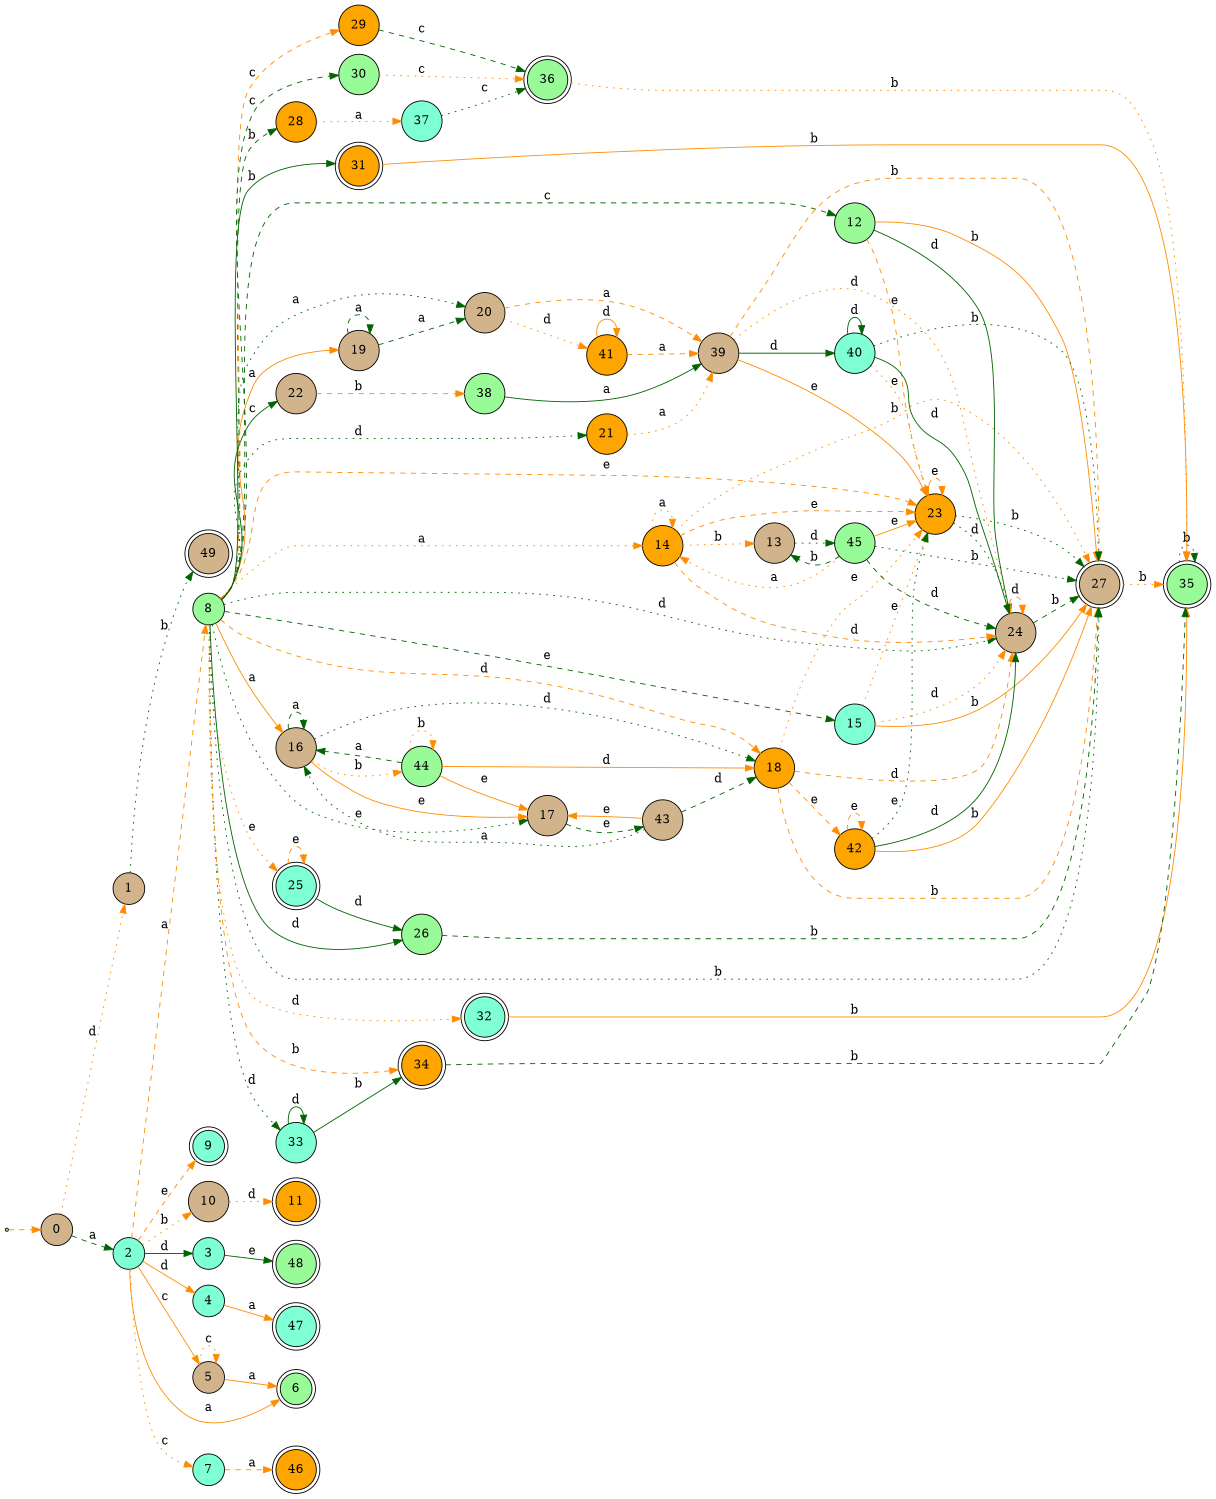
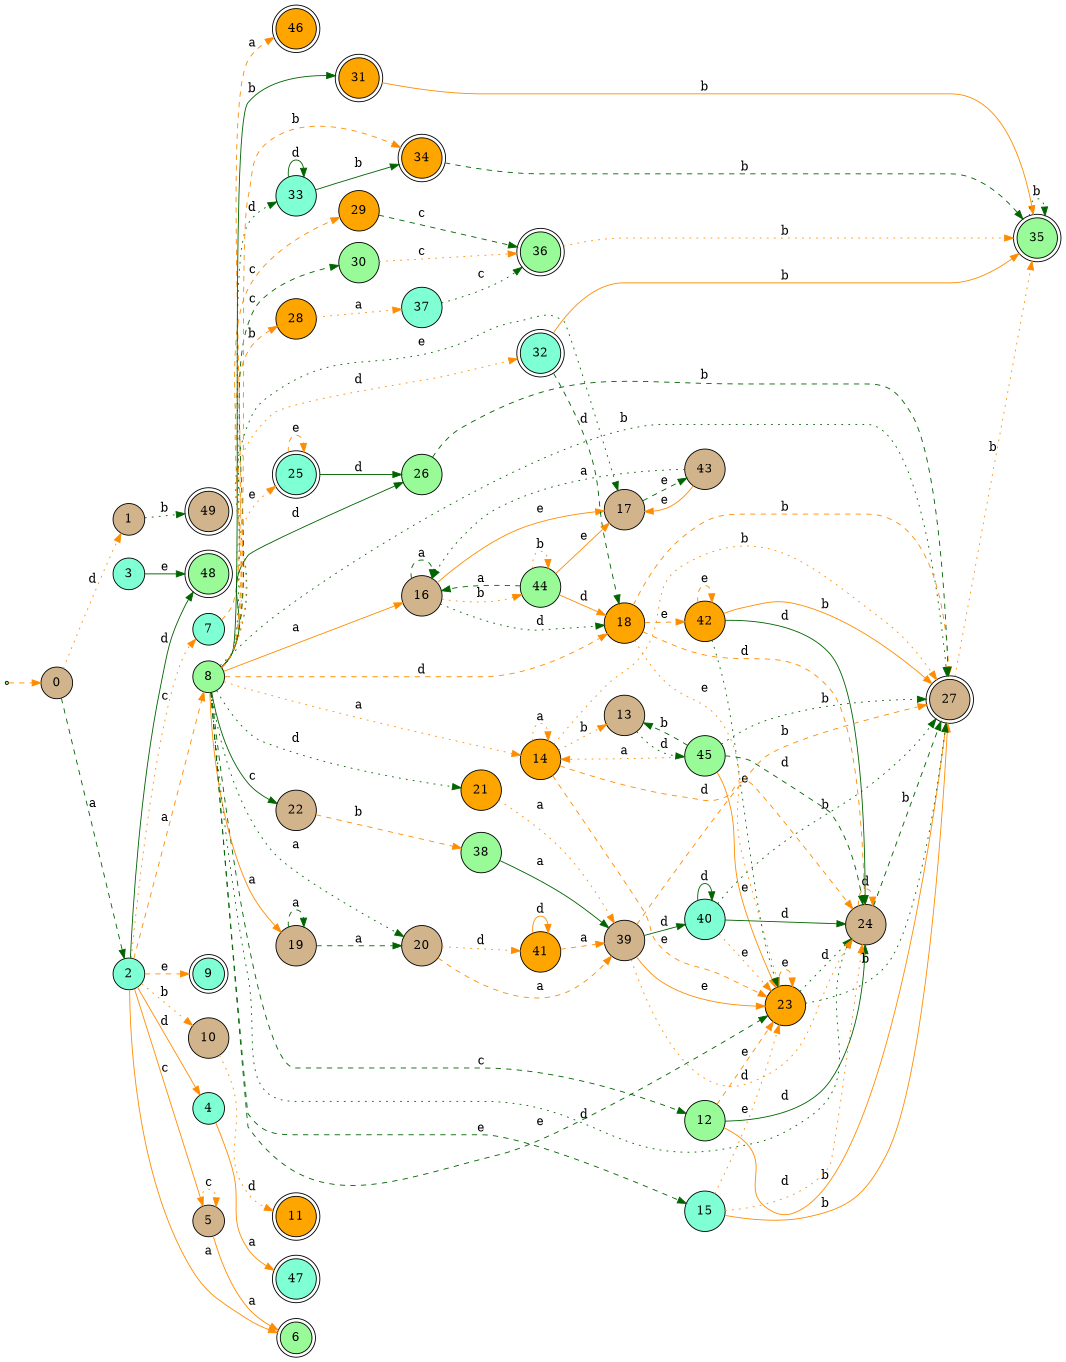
(238, 363) -> (238, 496)
(524, 475) -> (296, 1172)
(715, 797) -> (598, 486)
(164, 1253) -> (146, 776)
